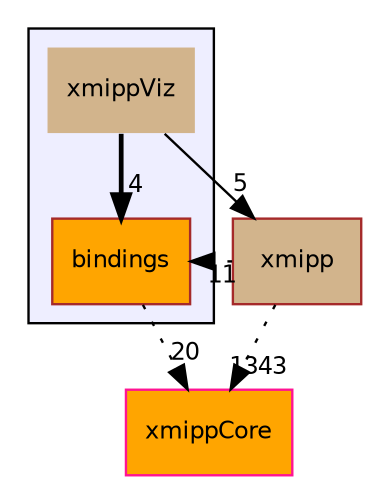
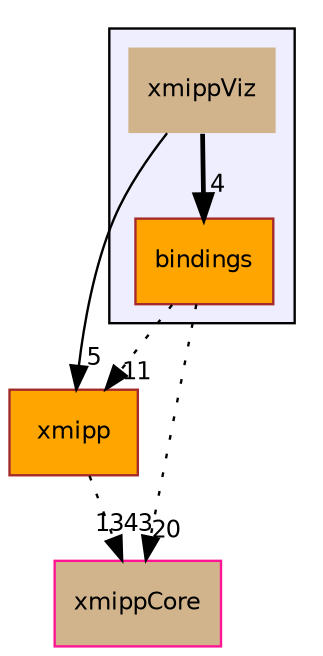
(223, 261) -> (146, 338)
(297, 261) -> (74, 433)
(209, 433) -> (138, 604)
